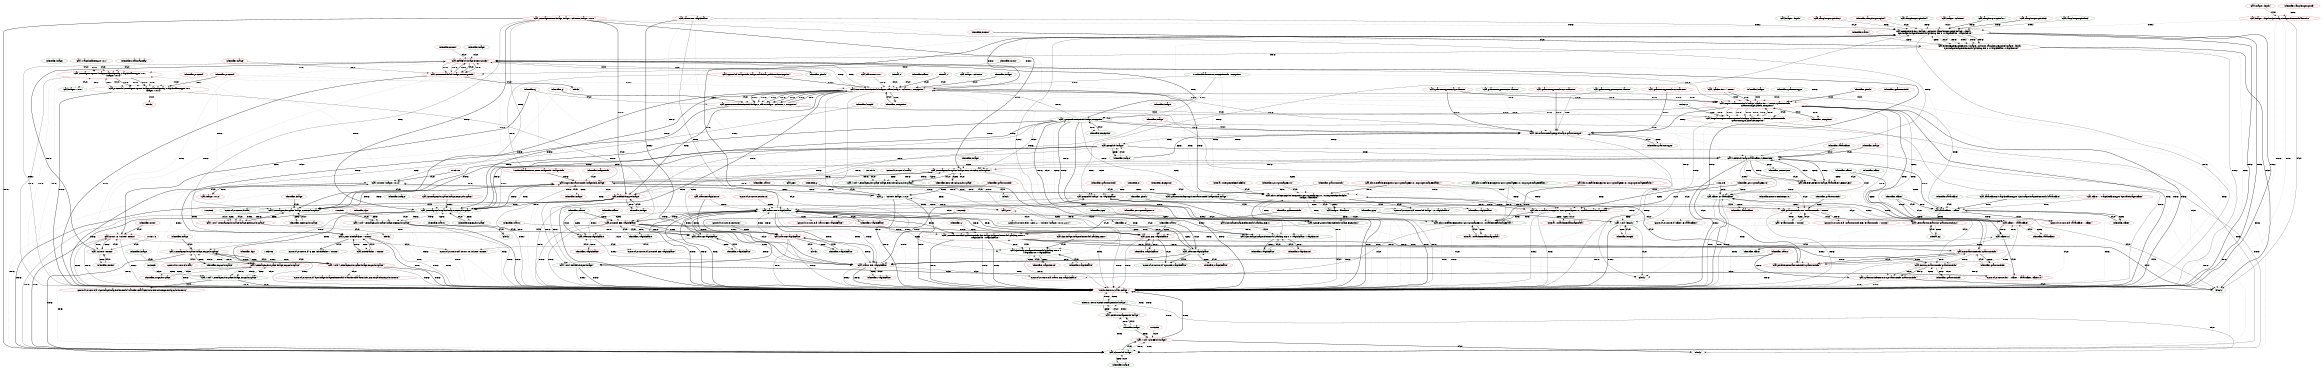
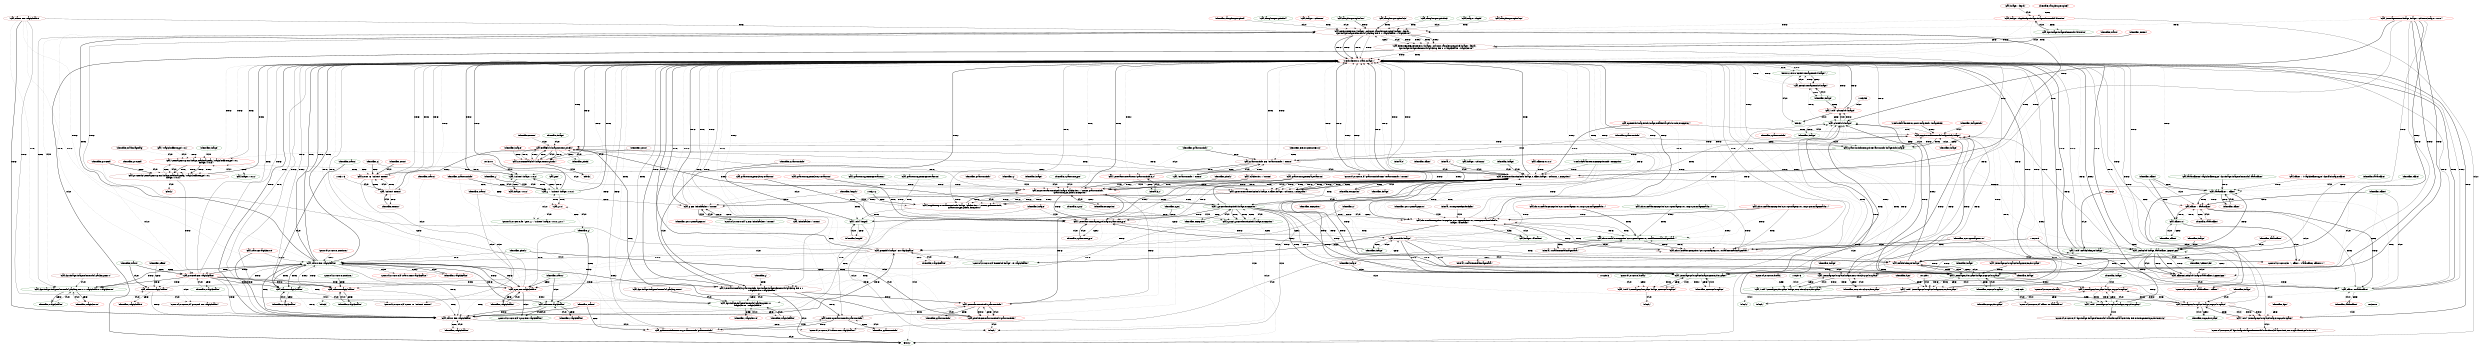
none -> (2064, 32)
(1568, 112) -> (910, 199)
(9, 309) -> (1886, 127)
